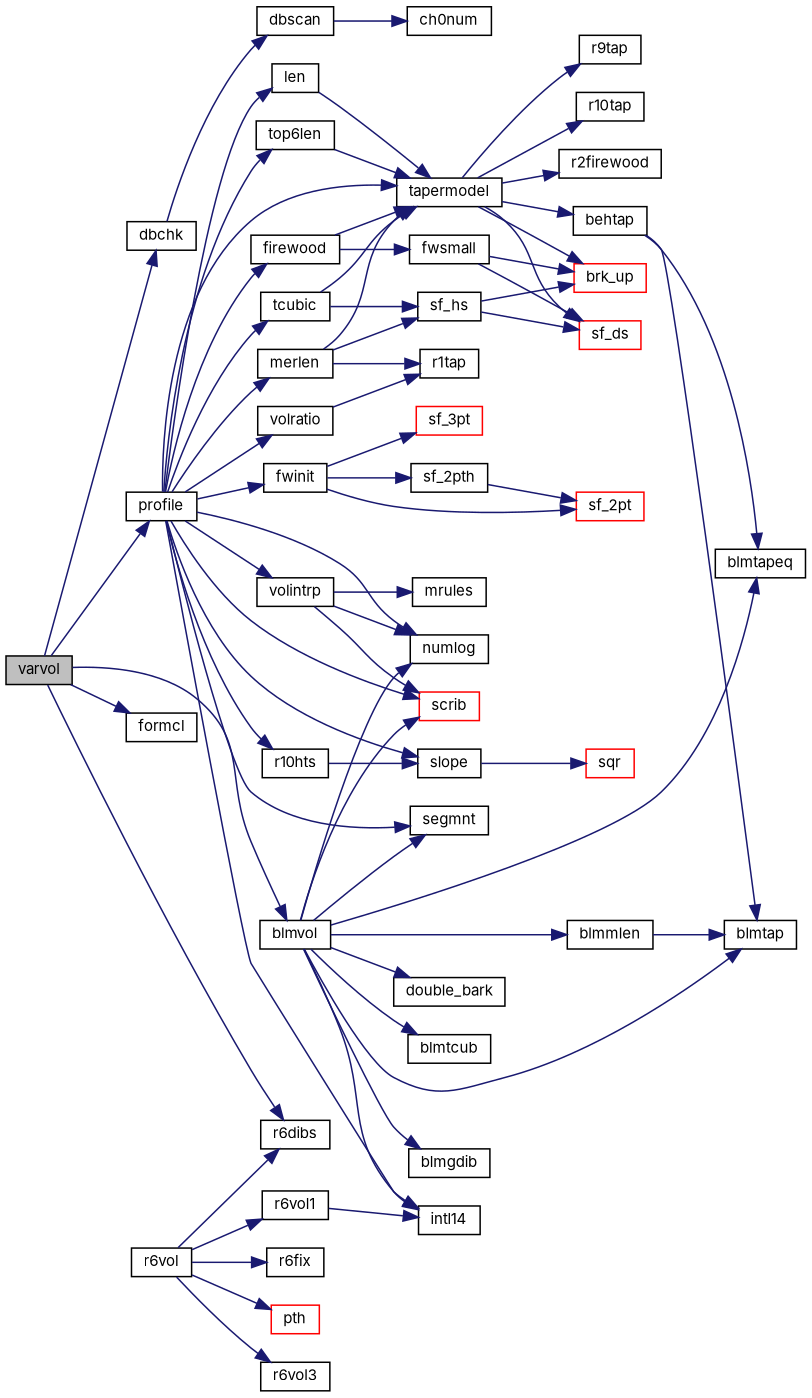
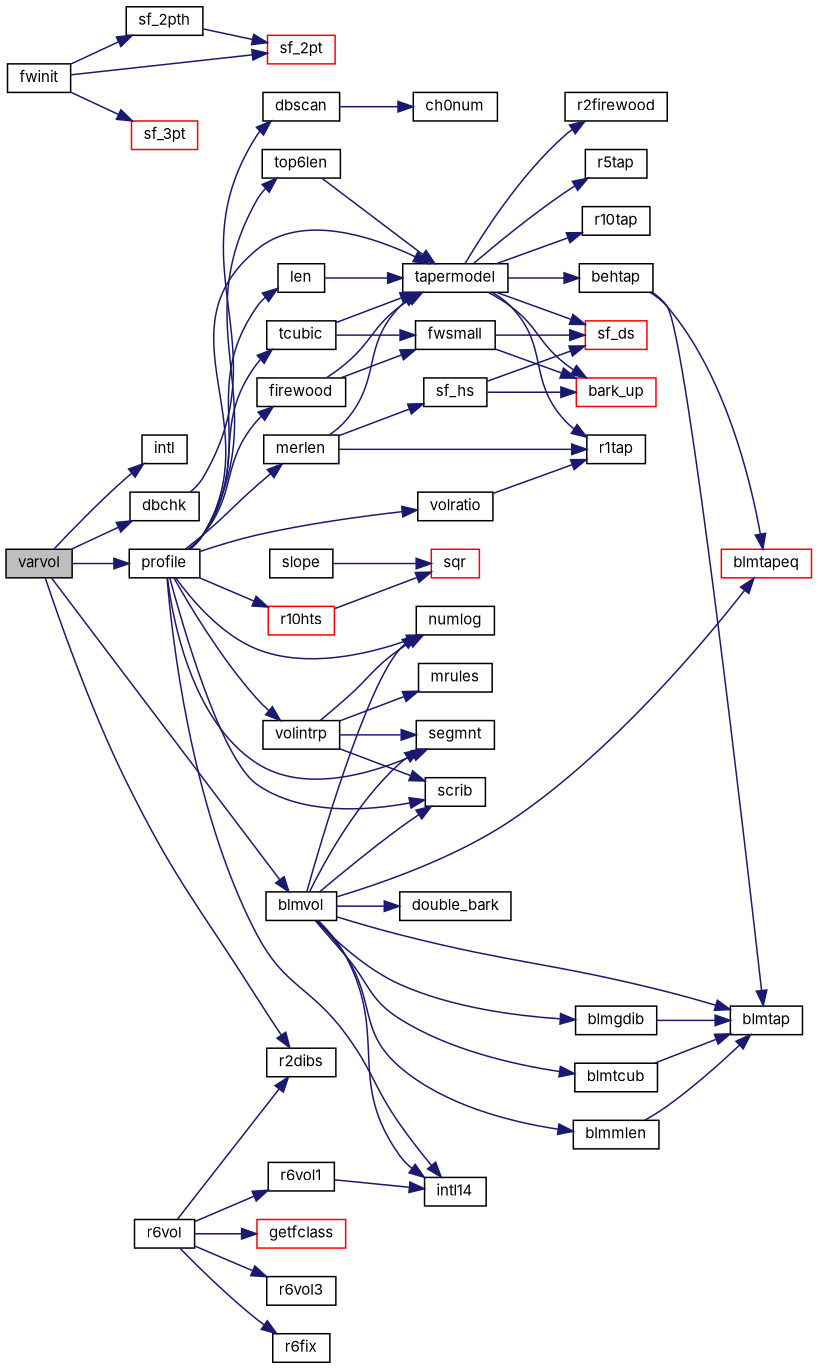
(610, 50) -> (616, 164)
(610, 278) -> (616, 392)
(368, 307) -> (360, 335)
none -> (536, 354)
(223, 493) -> none
(760, 564) -> (766, 564)
(249, 674) -> none
(449, 706) -> (455, 792)
(162, 727) -> (165, 449)
none -> (370, 735)
(295, 763) -> (301, 621)
(382, 763) -> (376, 593)
none -> (686, 1020)
none -> (685, 1051)
(295, 1135) -> (301, 1062)
(295, 1319) -> (301, 1234)
